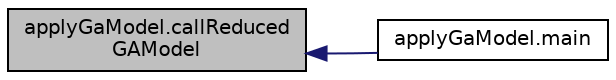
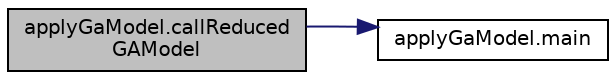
(352, 53) -> (332, 27)
